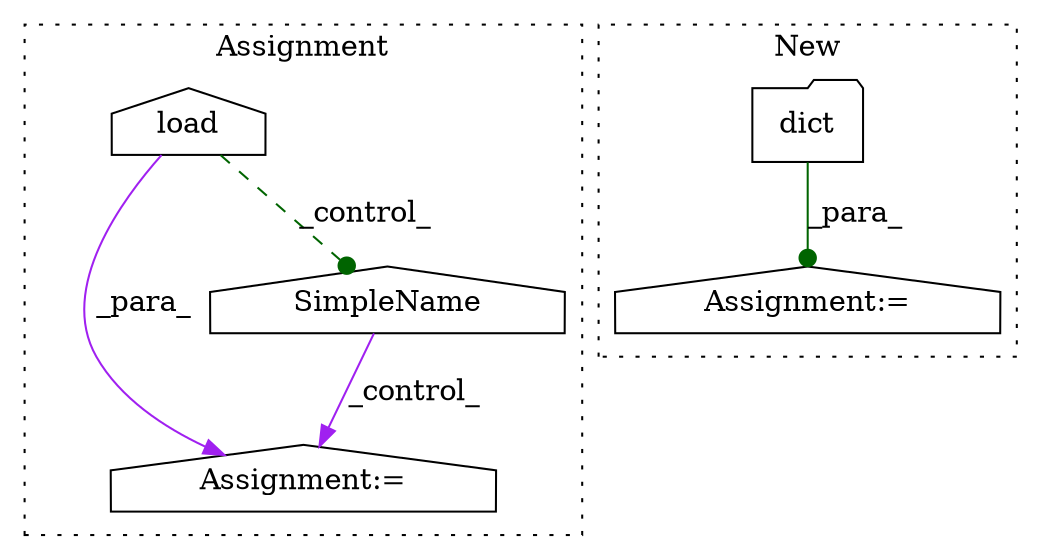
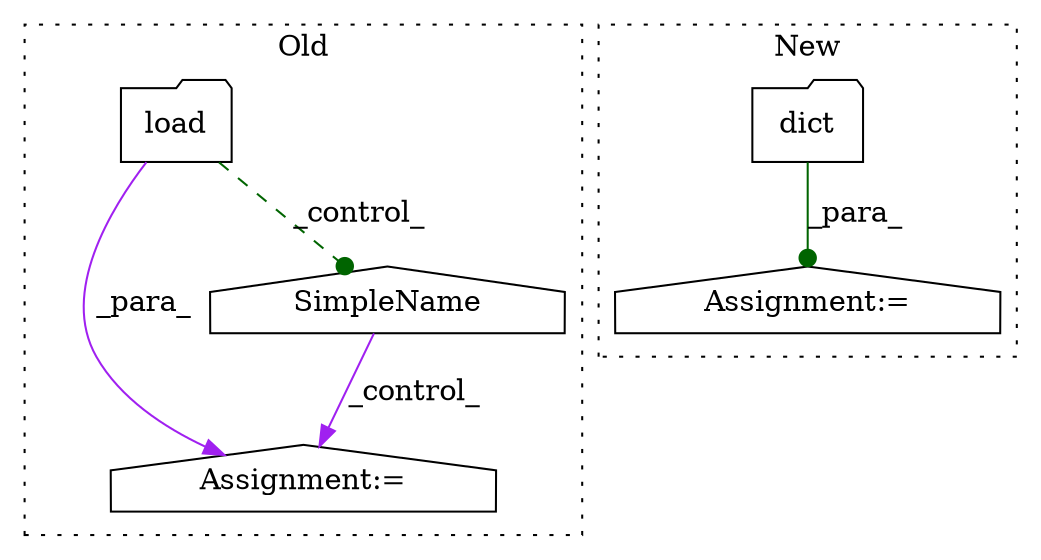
(303, 48) -> (303, 48)
(189, 125) -> (176, 125)
